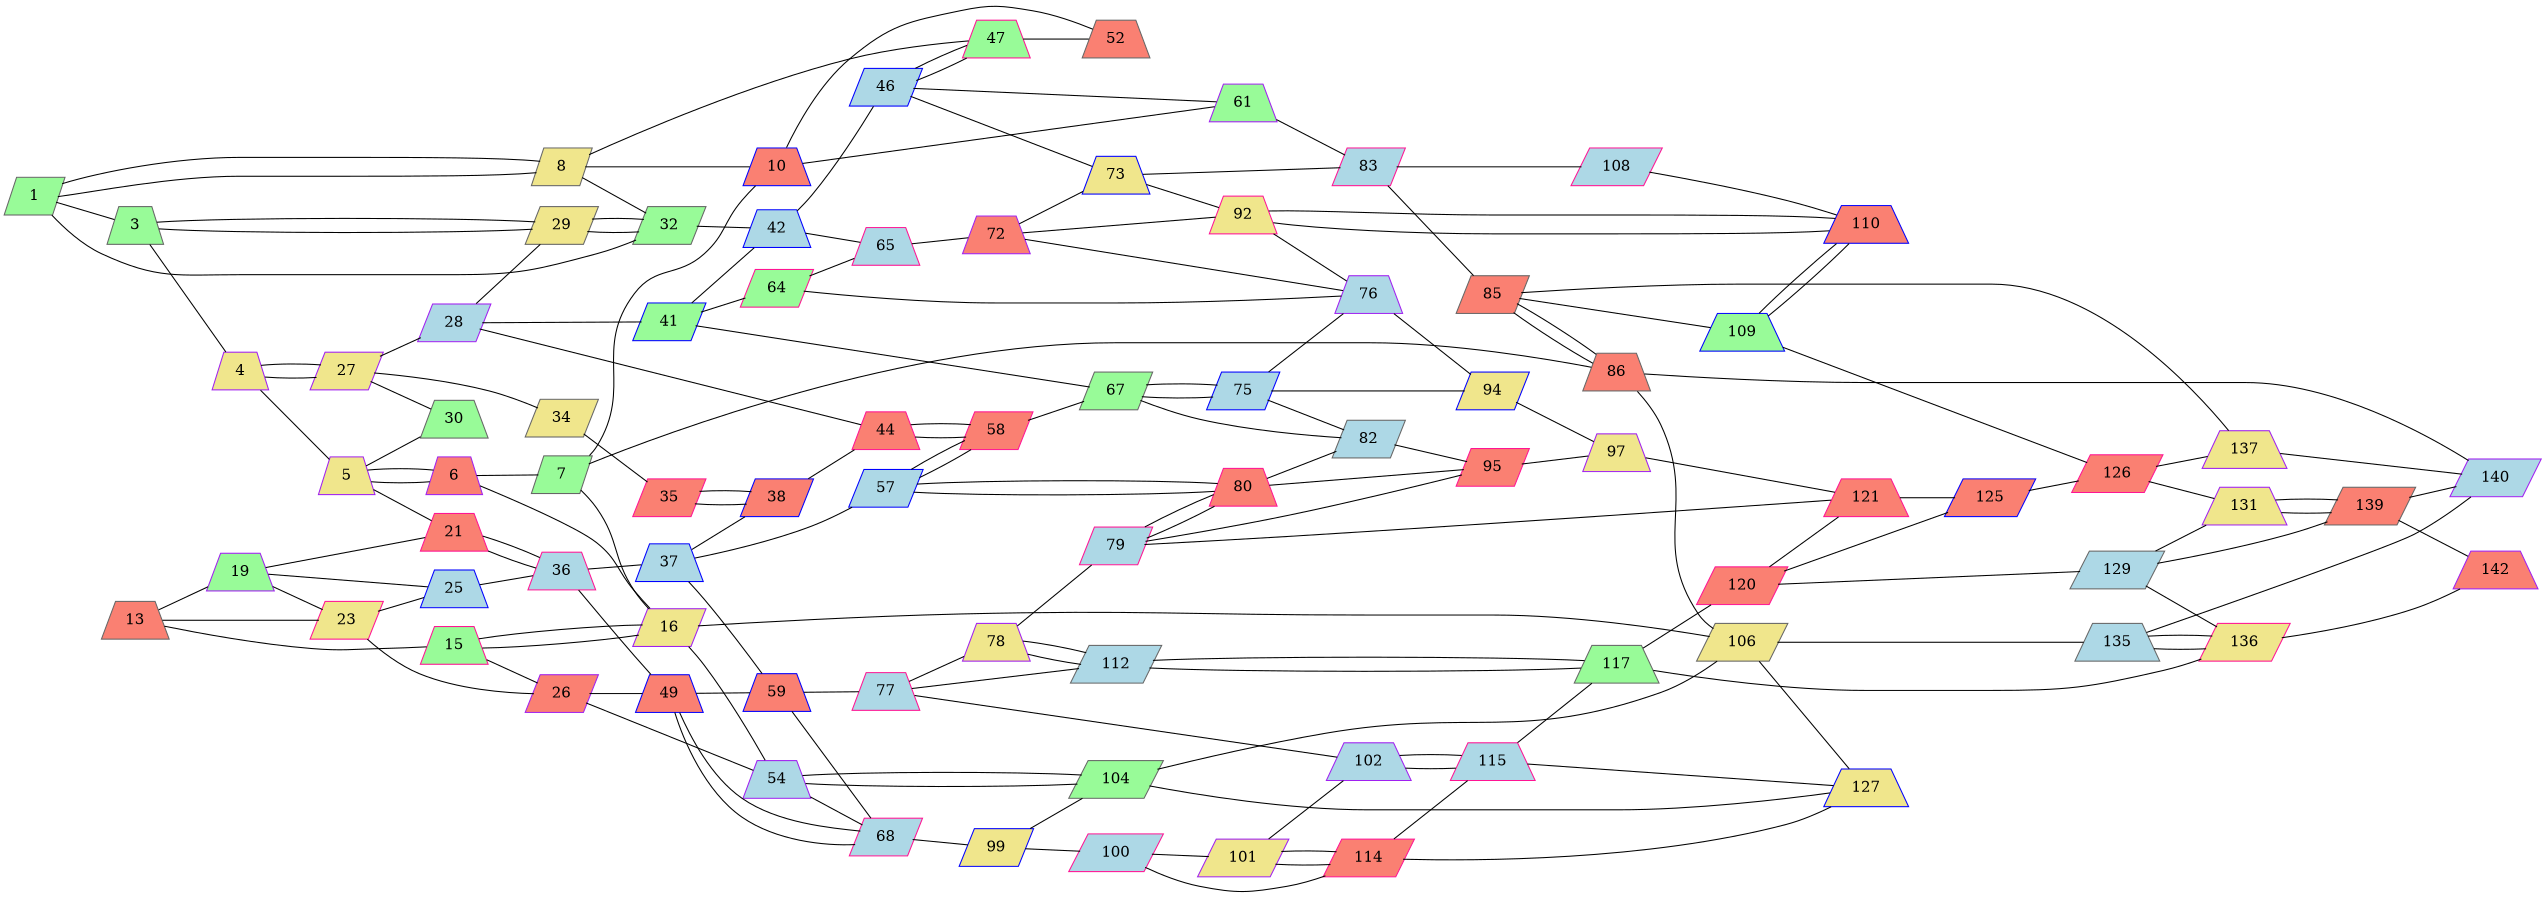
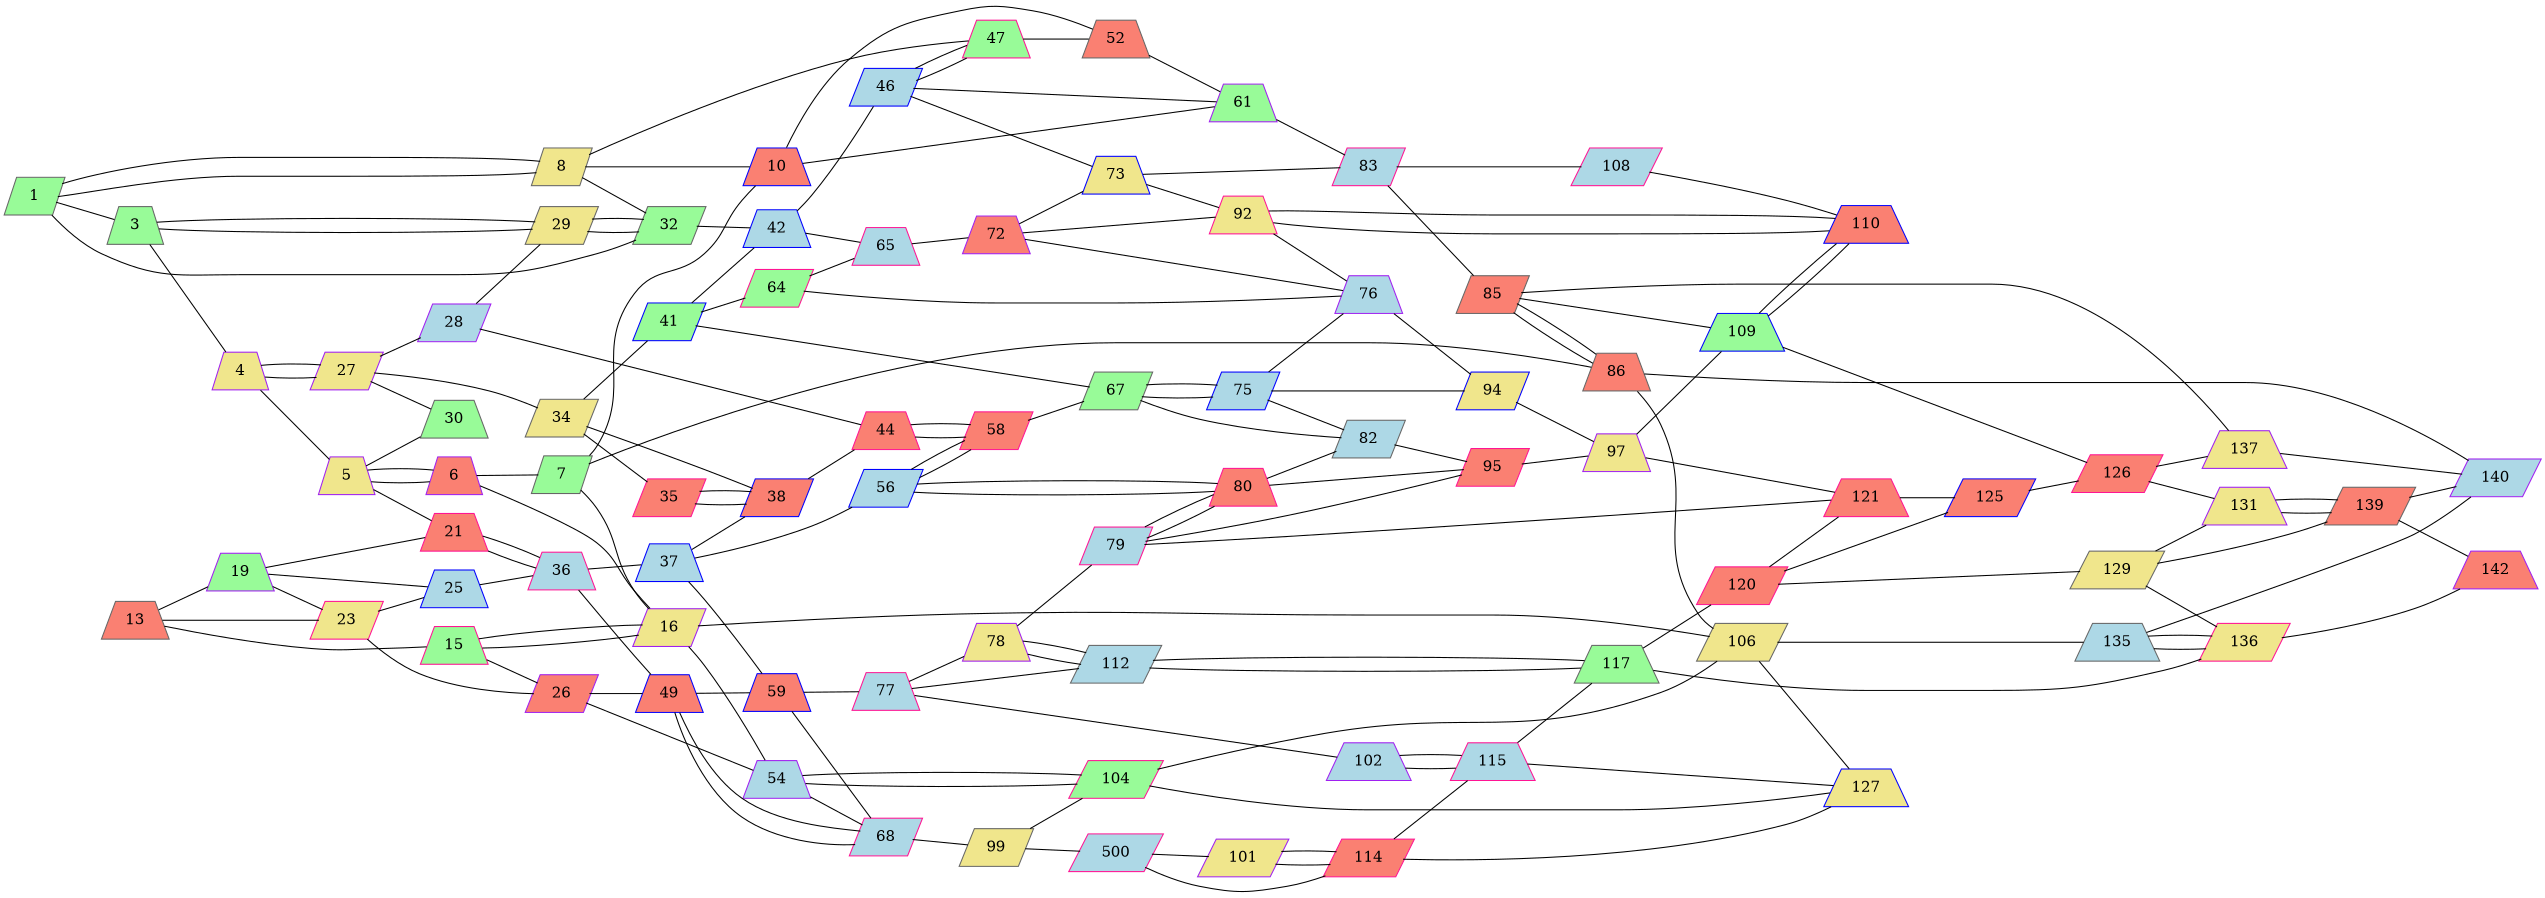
none -> (1185, 74)
(562, 322) -> (606, 379)
none -> (1679, 393)
none -> (670, 457)
(886, 488) -> (886, 488)
(2117, 570) -> (2117, 570)
(1116, 779) -> (1116, 779)
(1300, 814) -> none
(996, 848) -> (996, 848)
(1116, 853) -> (1116, 853)
